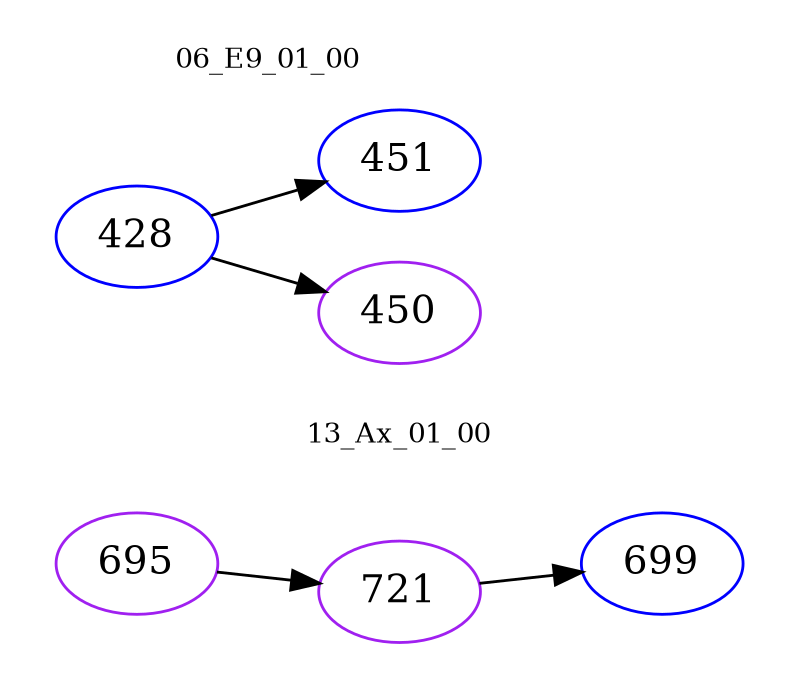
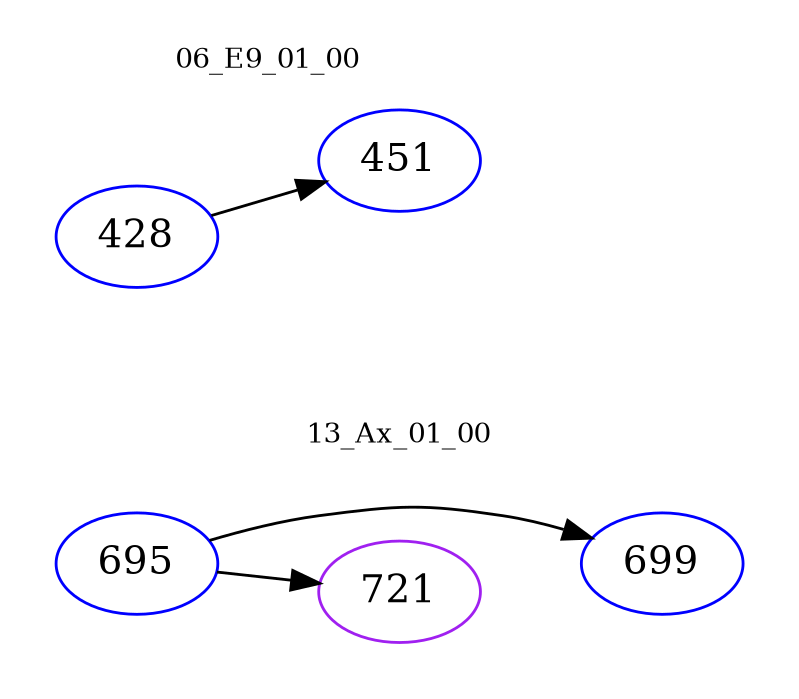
(400, 313) -> none
(137, 564) -> (137, 564)
(517, 579) -> (386, 508)
